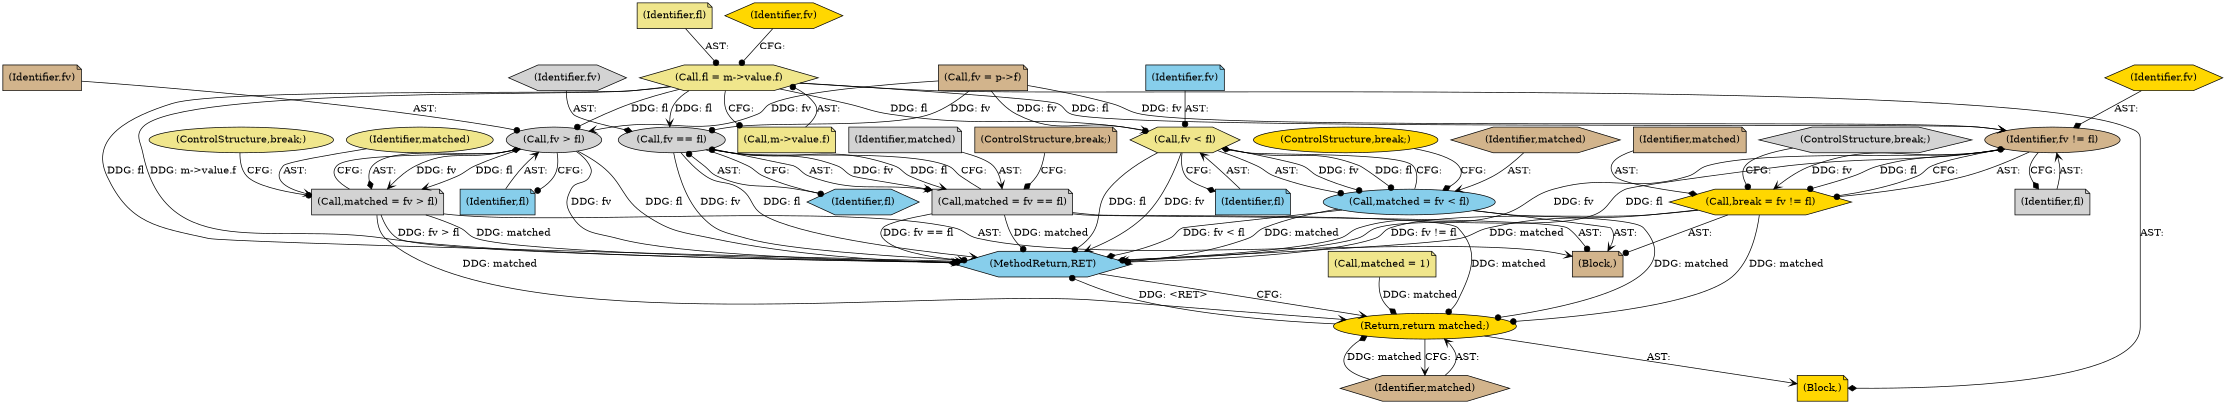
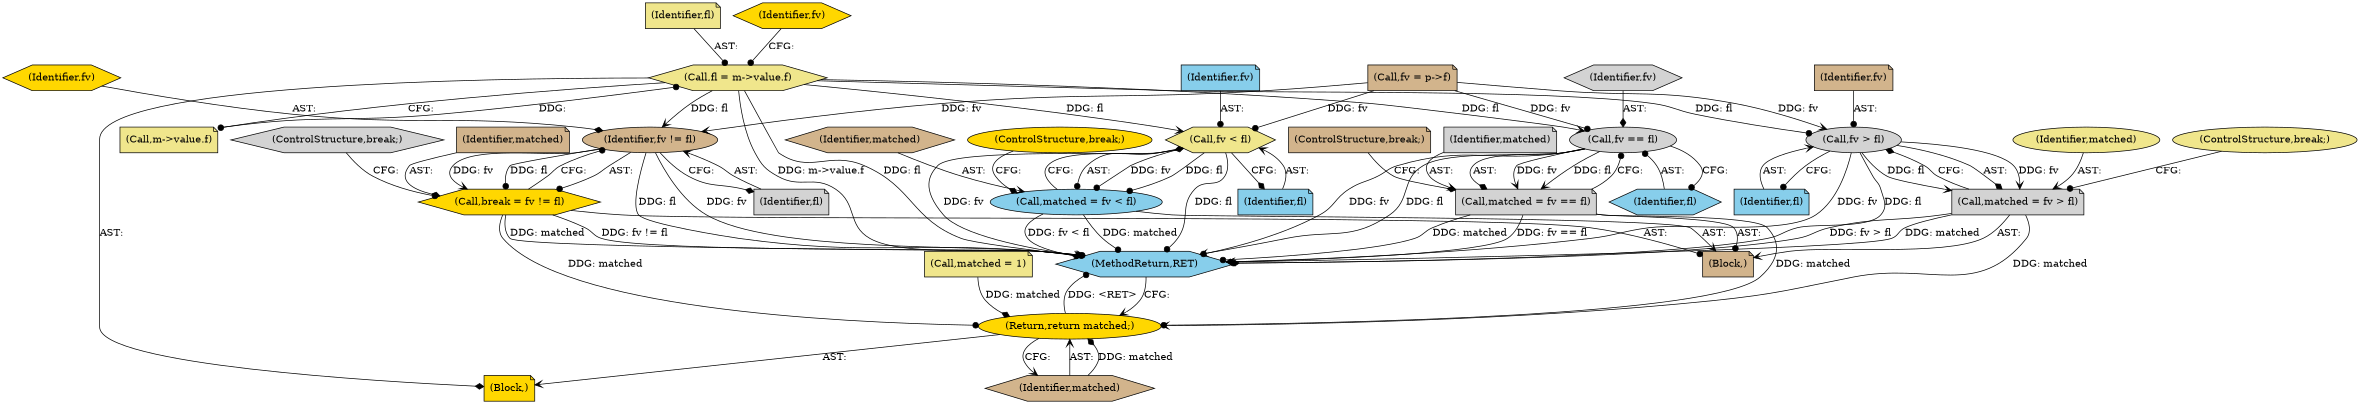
(830, 109) -> (554, 109)
(1646, 233) -> none
